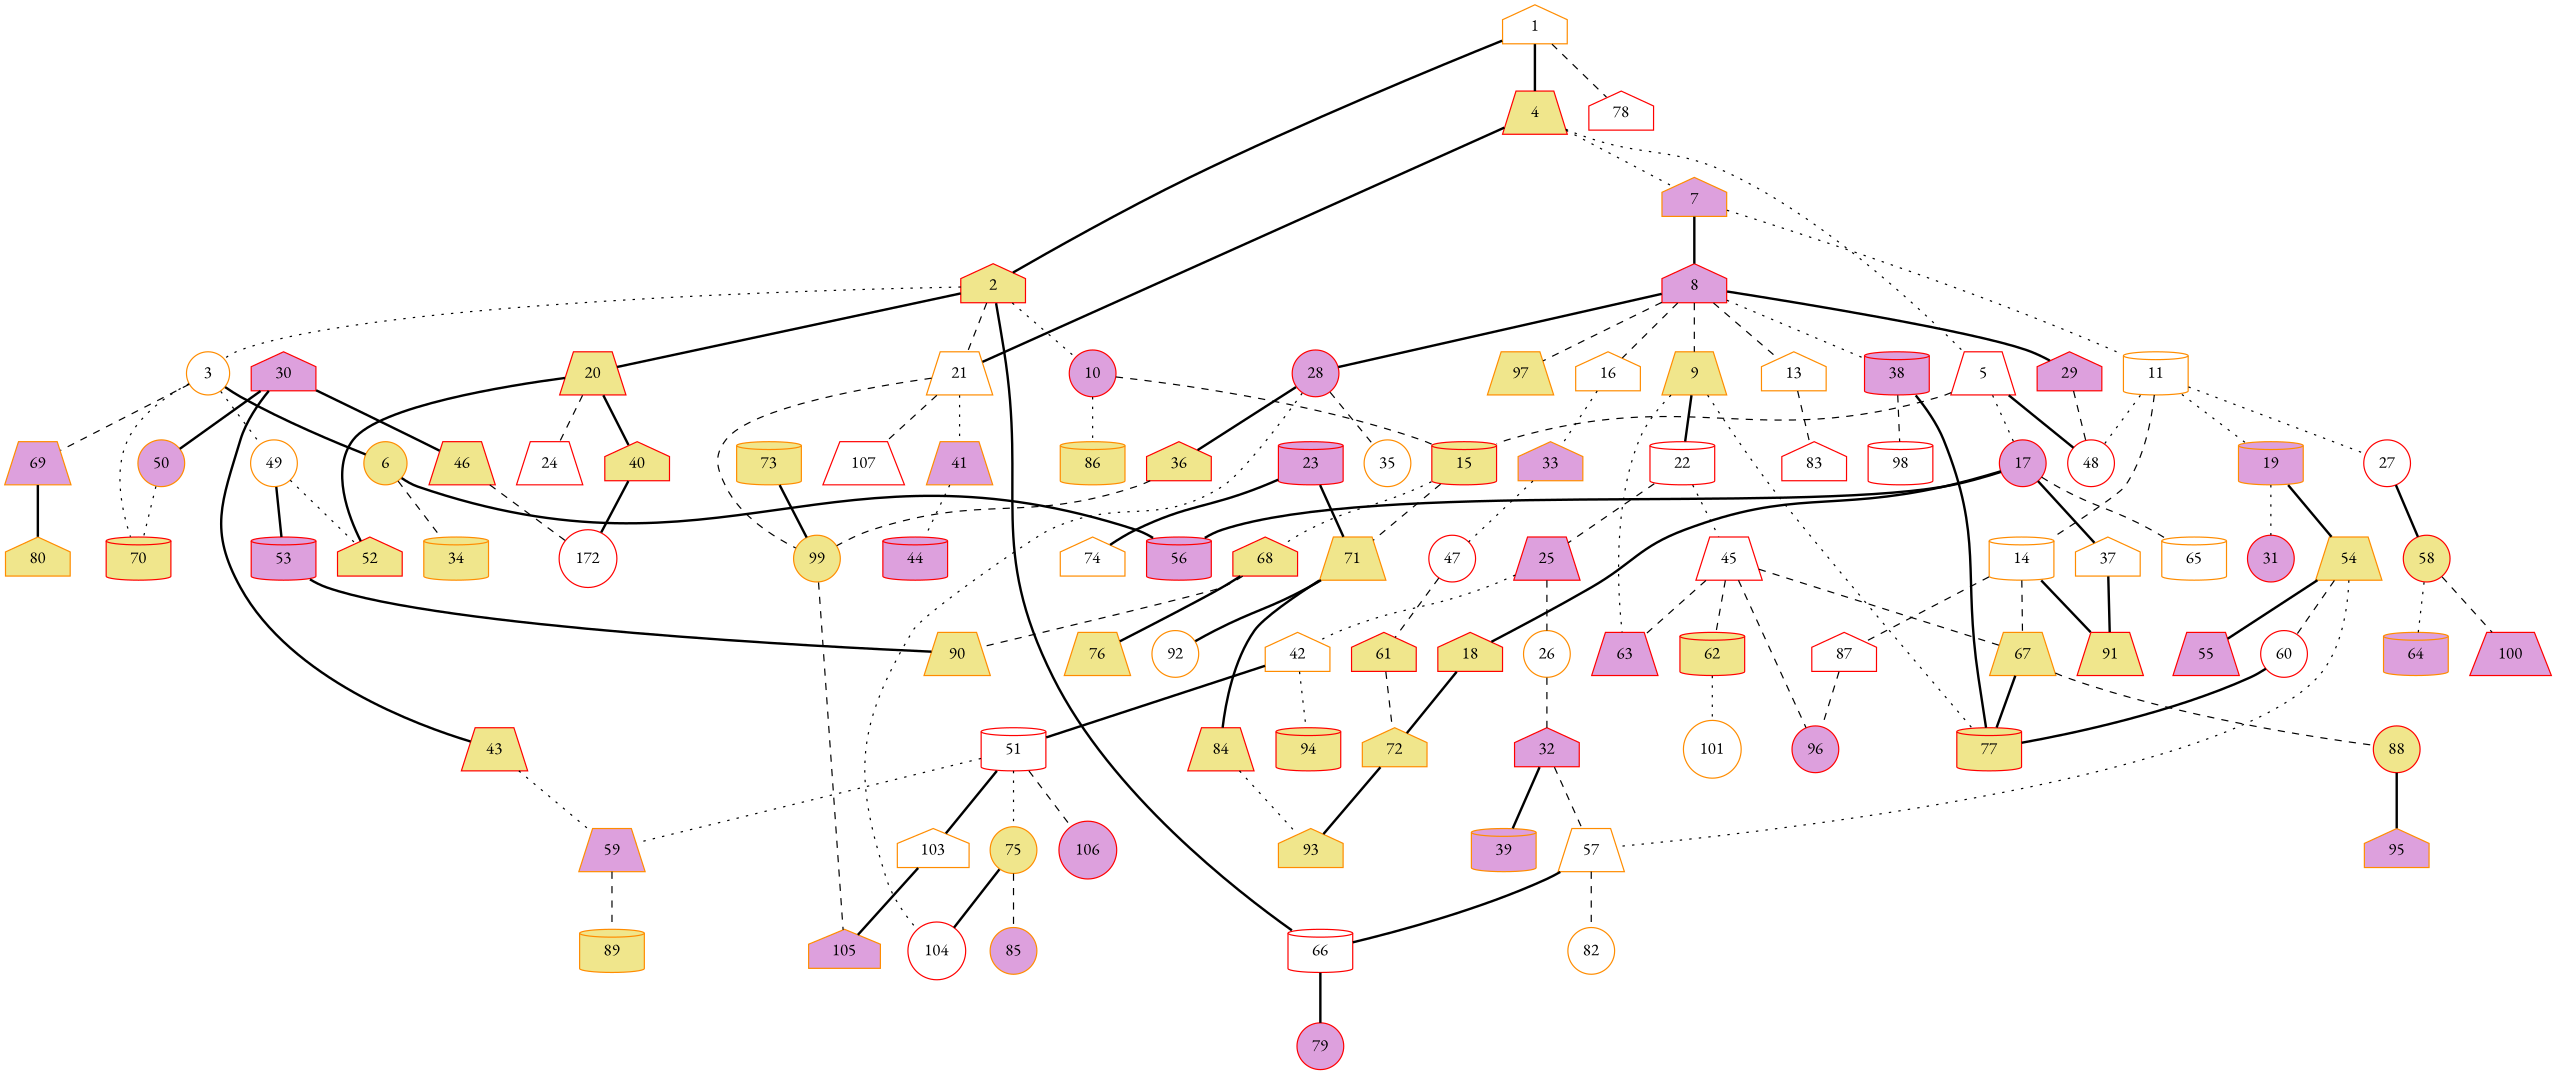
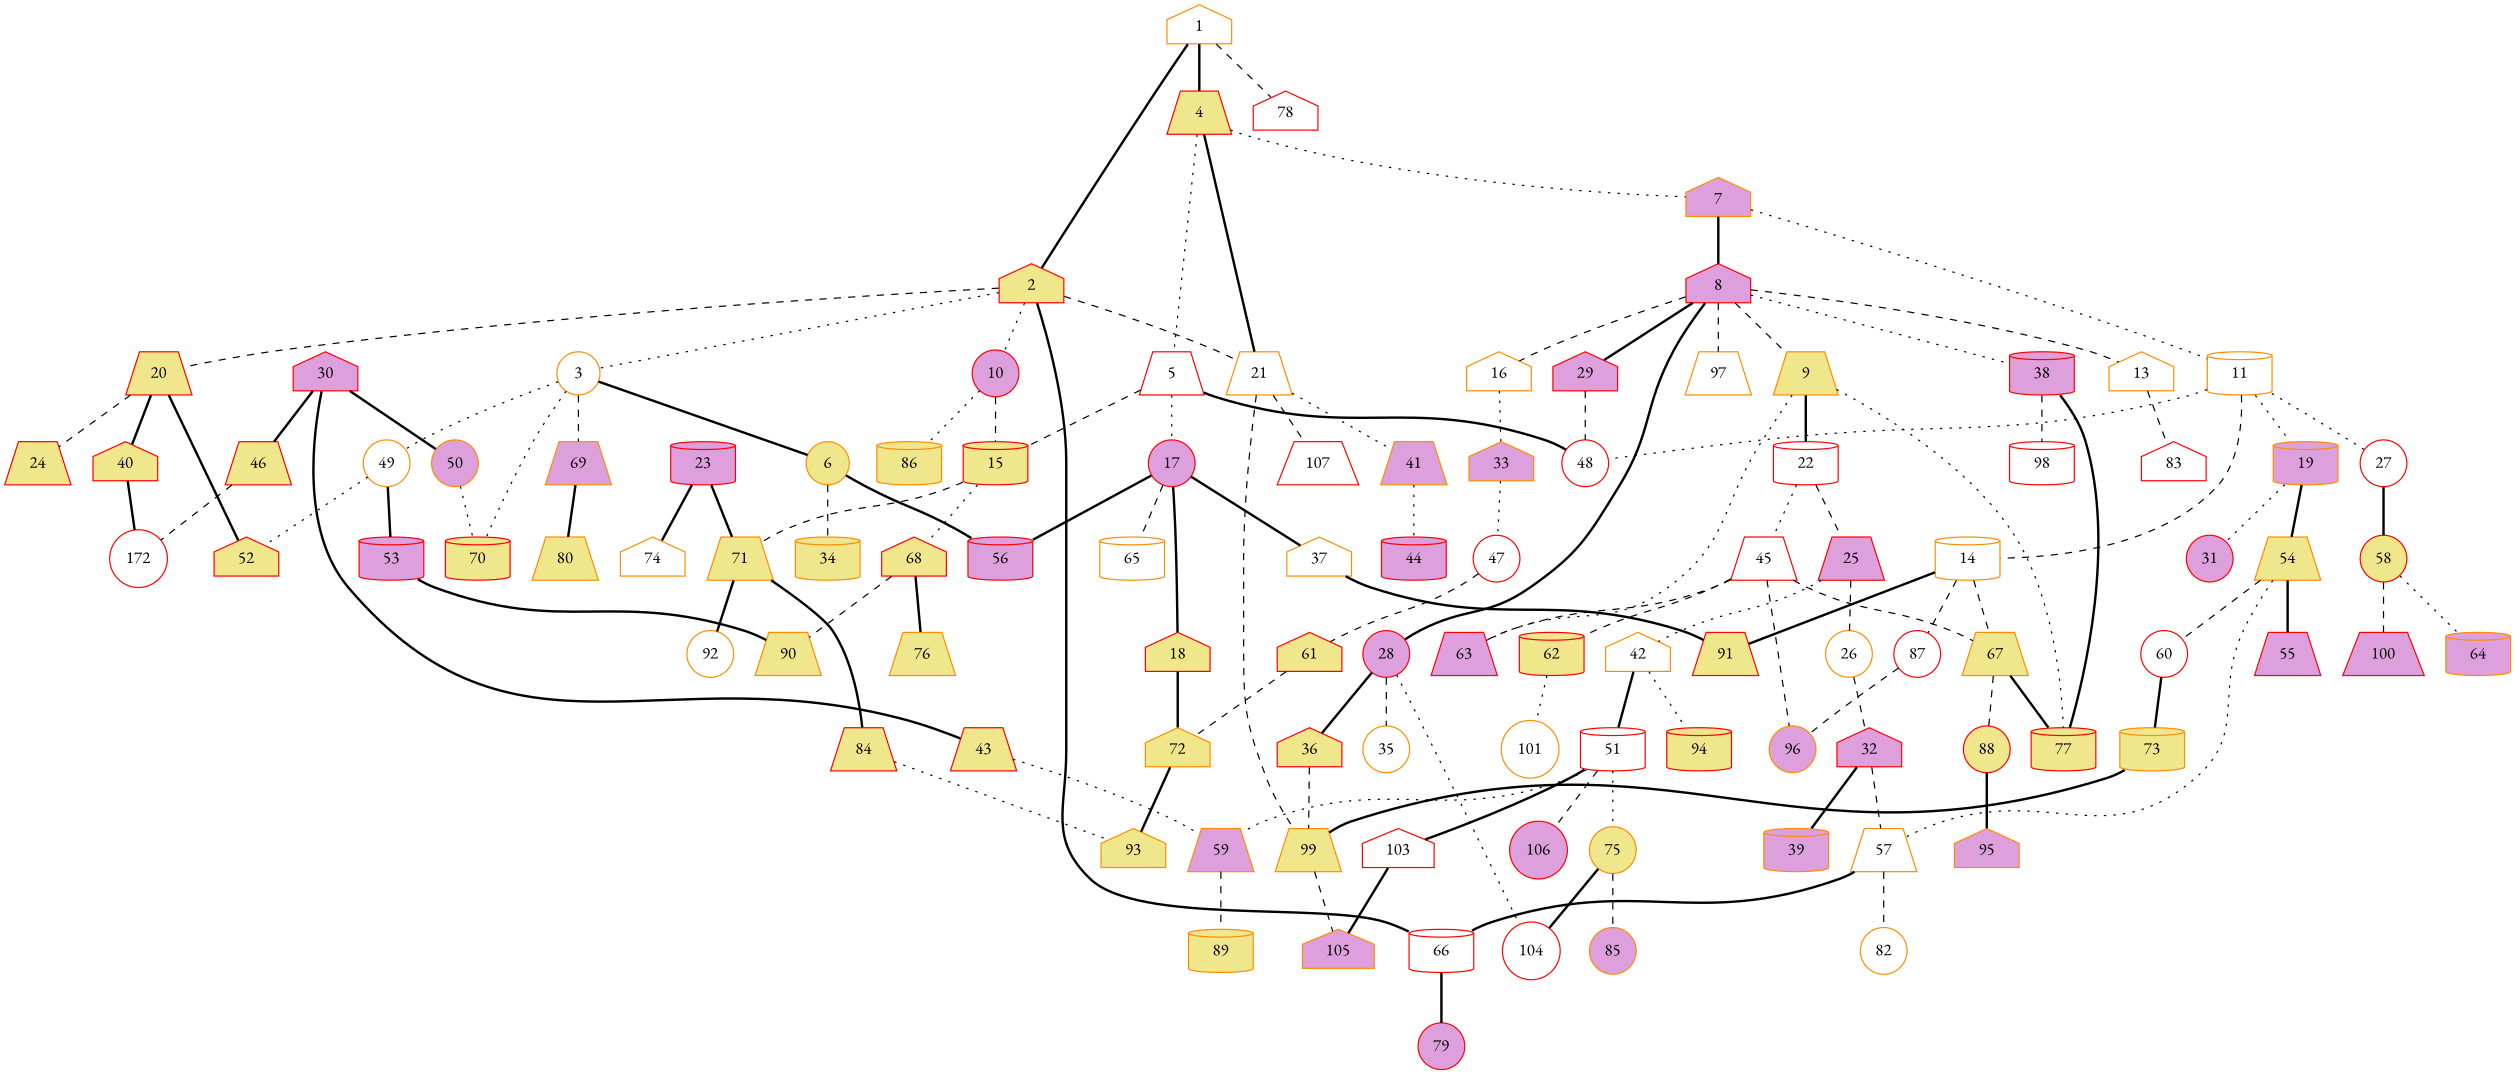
(789, 330) -> (590, 317)
(1521, 373) -> (1718, 373)
(550, 463) -> (38, 463)
(38, 559) -> (565, 559)
(817, 559) -> (1308, 850)
(1844, 654) -> (1917, 654)
(2146, 714) -> (2158, 702)
(1815, 749) -> (1793, 749)
(933, 850) -> (1398, 850)
